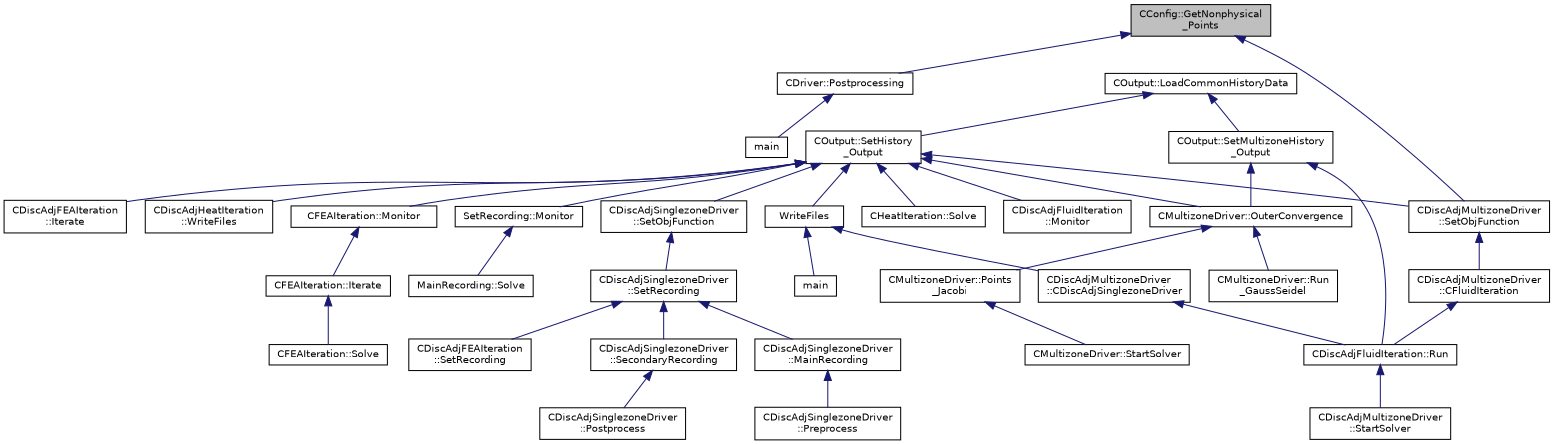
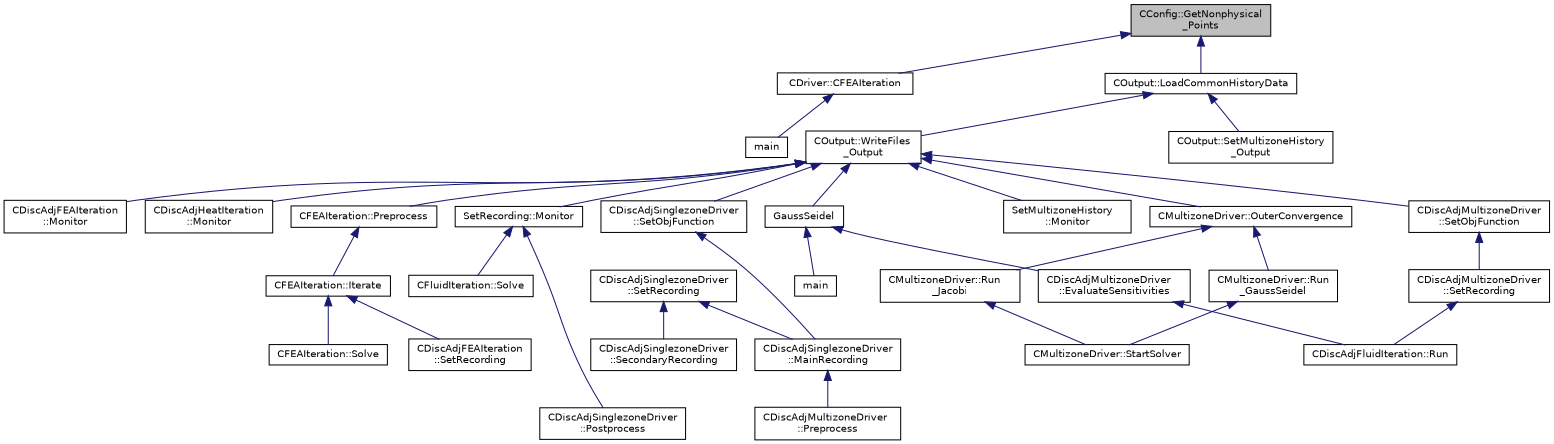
(845, 84) -> (845, 84)
(1361, 112) -> (1201, 60)
(863, 147) -> (863, 147)
(1251, 194) -> none
(65, 217) -> (65, 217)
(209, 217) -> (209, 217)
(364, 217) -> (364, 217)
(804, 217) -> (804, 217)
(924, 217) -> none
(1067, 217) -> (1067, 217)
(1380, 243) -> none
(668, 256) -> (763, 285)
(471, 286) -> (471, 286)
(950, 286) -> (950, 286)
(1114, 286) -> (1114, 286)
(1479, 286) -> (1479, 286)
(562, 322) -> (398, 320)
none -> (1178, 325)
(635, 393) -> (562, 323)
(828, 424) -> (828, 424)
(1380, 424) -> none
